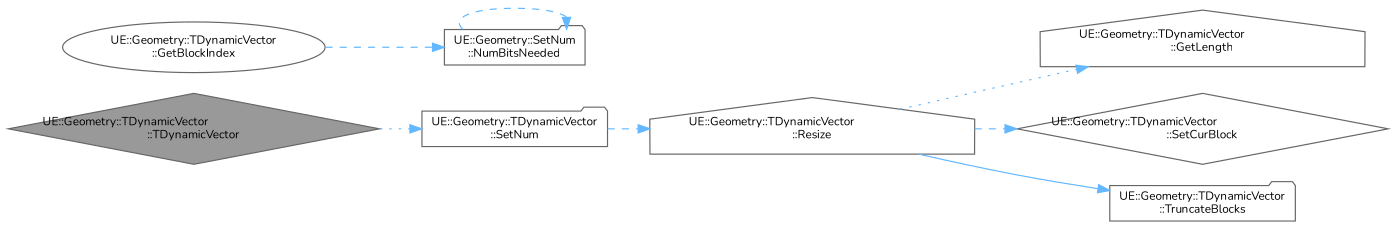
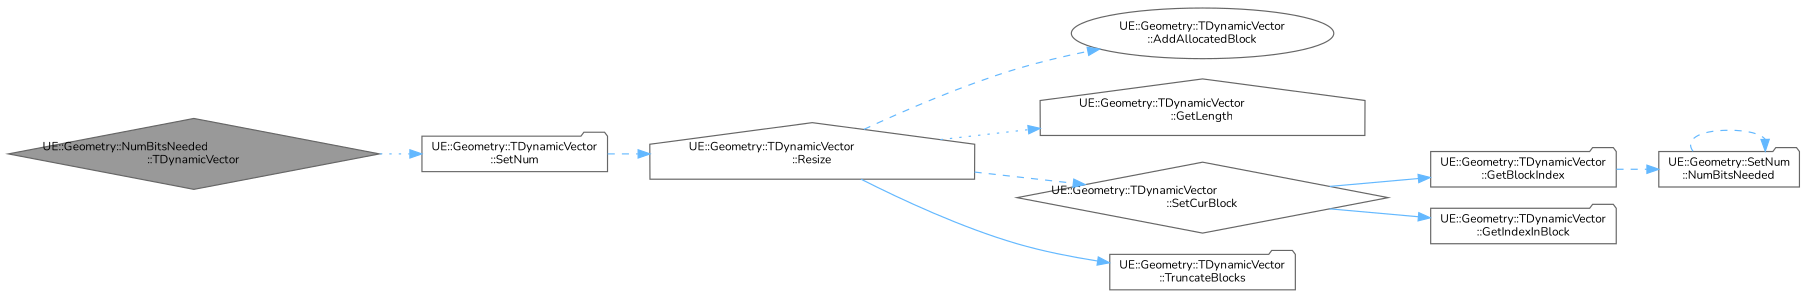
none -> (1203, 33)
(194, 47) -> (1523, 169)
(194, 129) -> (194, 154)
none -> (1374, 182)
none -> (1523, 226)
